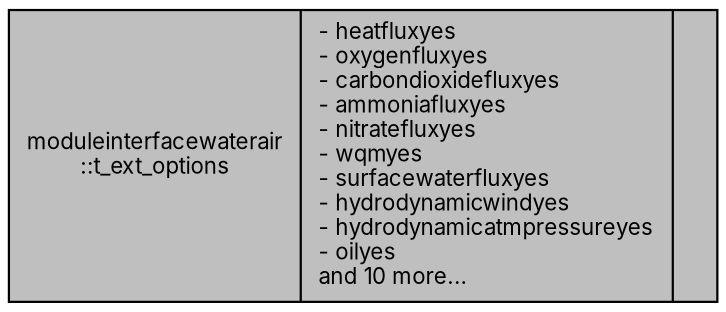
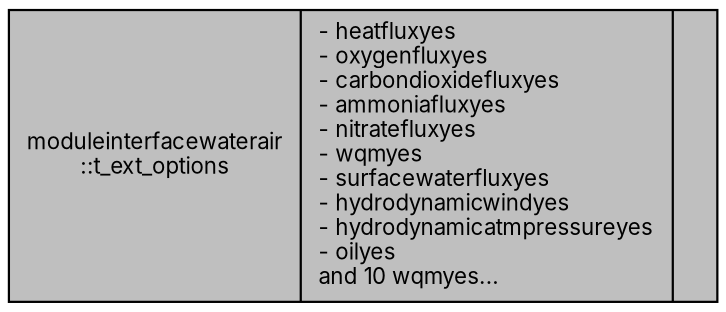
(393, 277) -> (410, 277)
